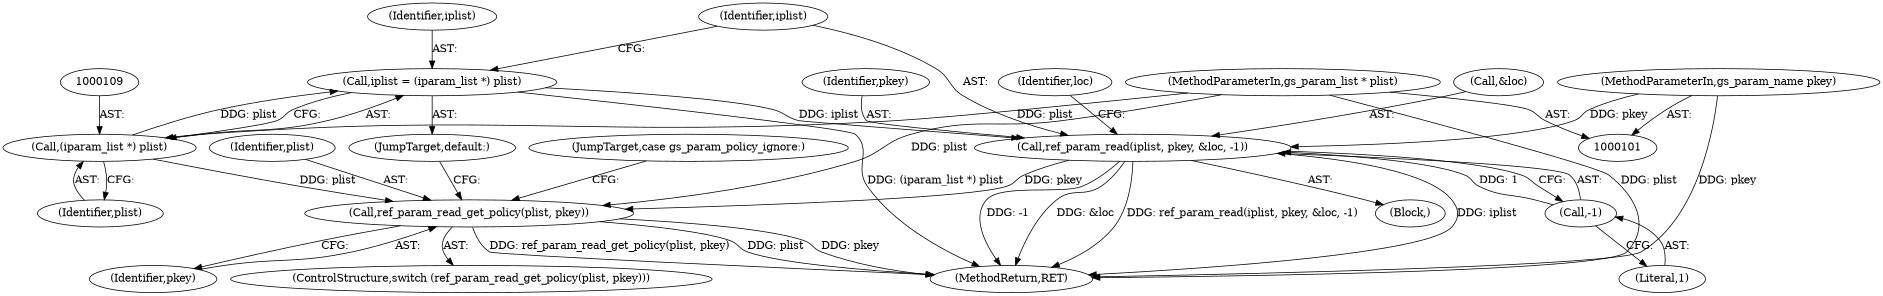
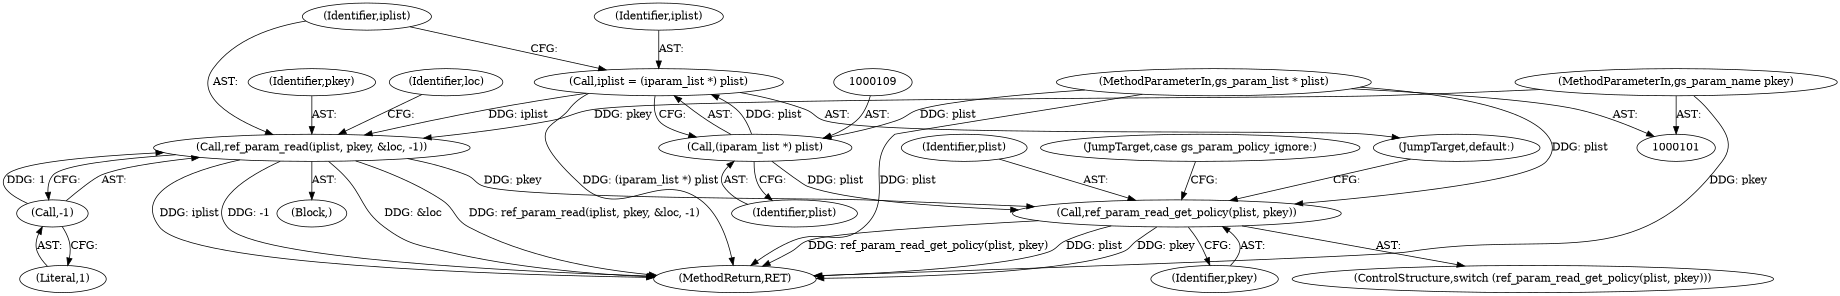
(1499, 82) -> none
